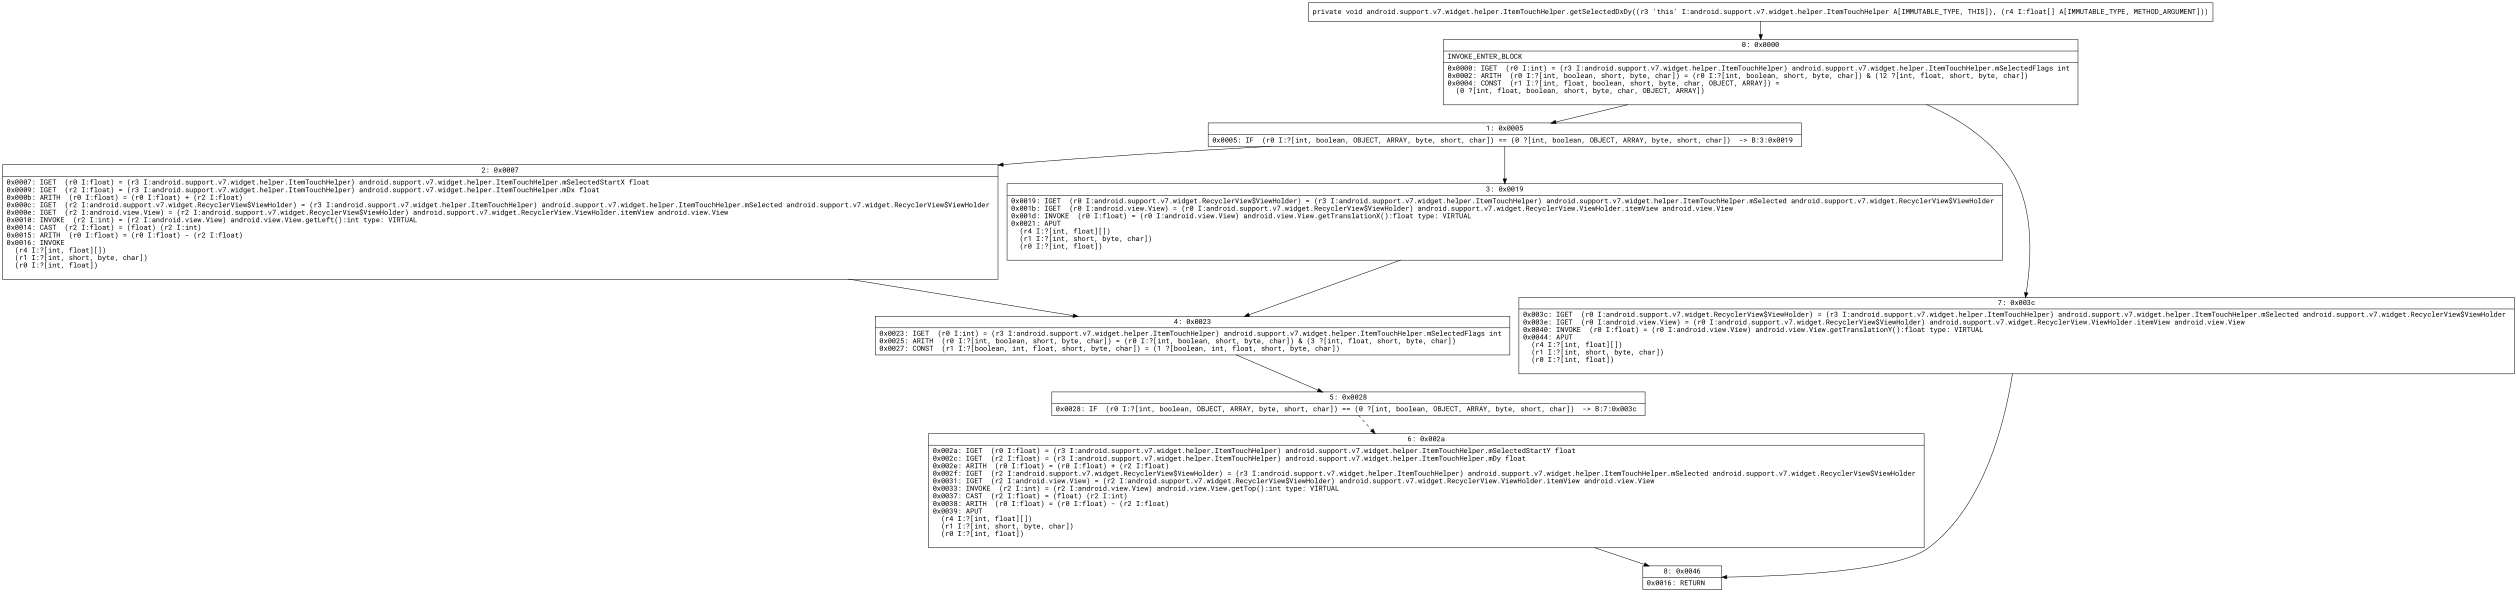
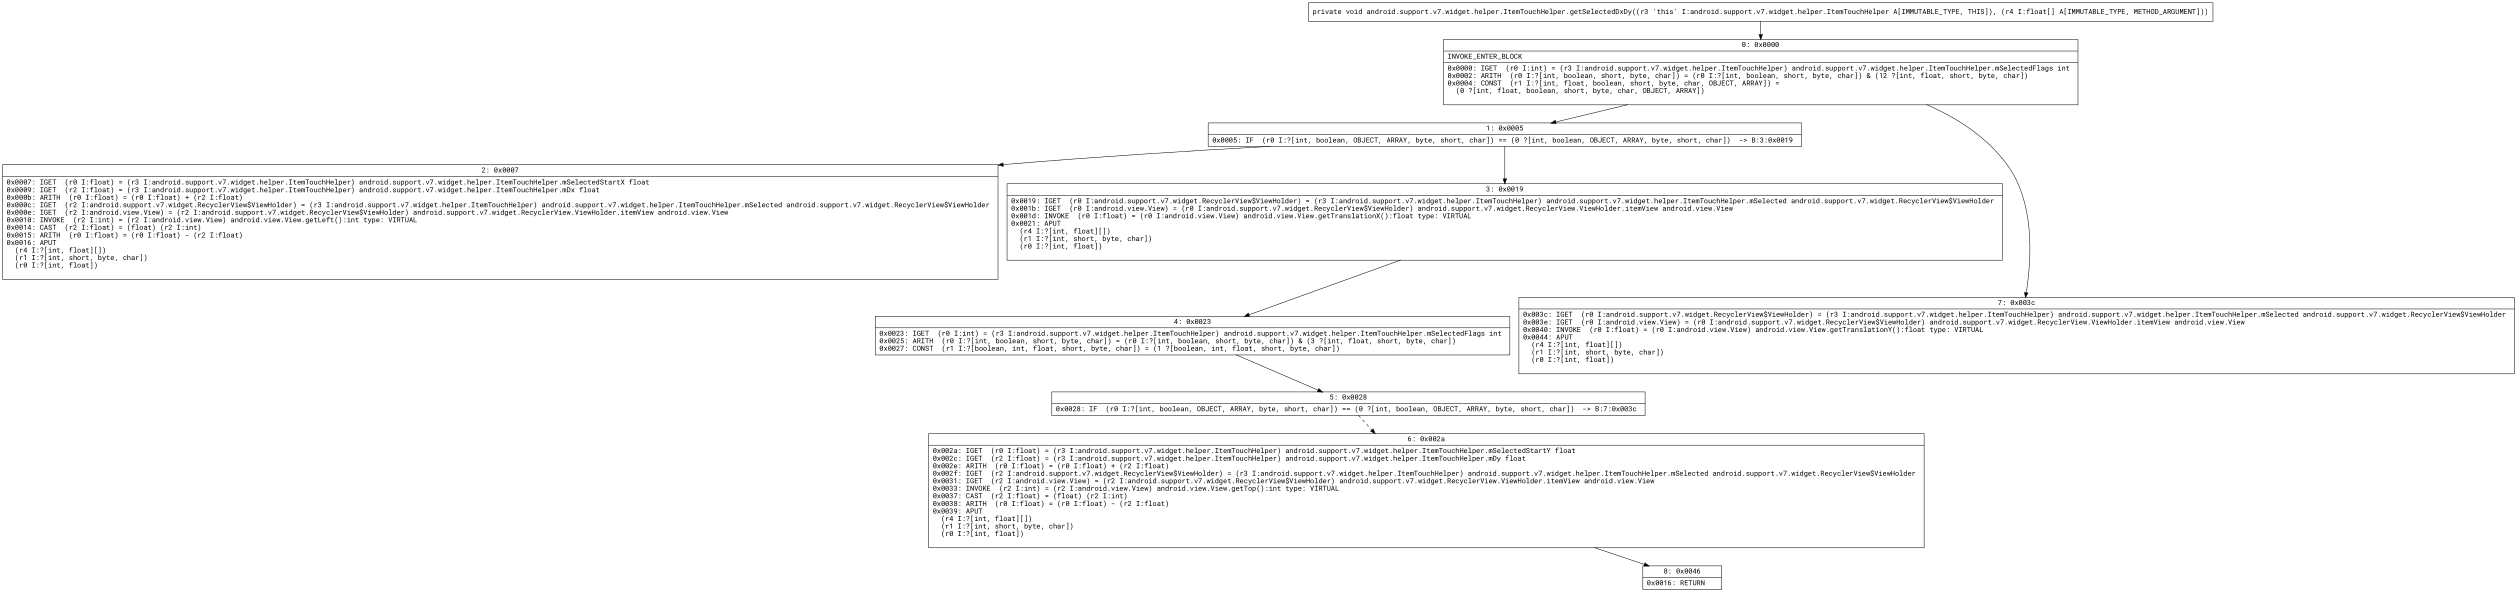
(40, 243) -> (36, 243)
(961, 297) -> none
(1925, 550) -> none
